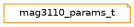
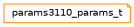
(67, 13) -> (67, 13)
